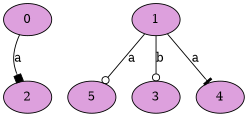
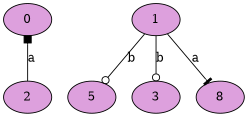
(14, 54) -> (28, 63)
(132, 58) -> (132, 58)
(220, 97) -> (220, 97)
